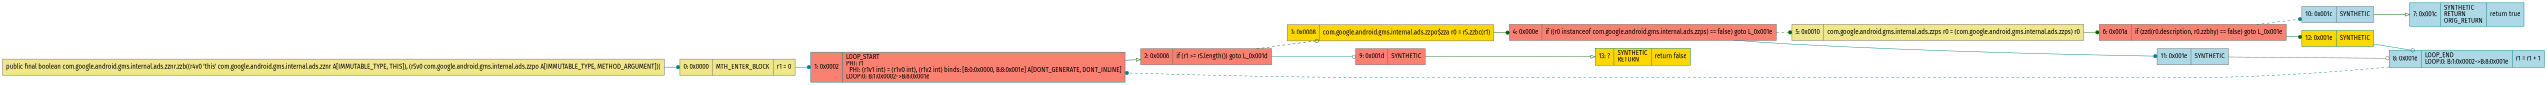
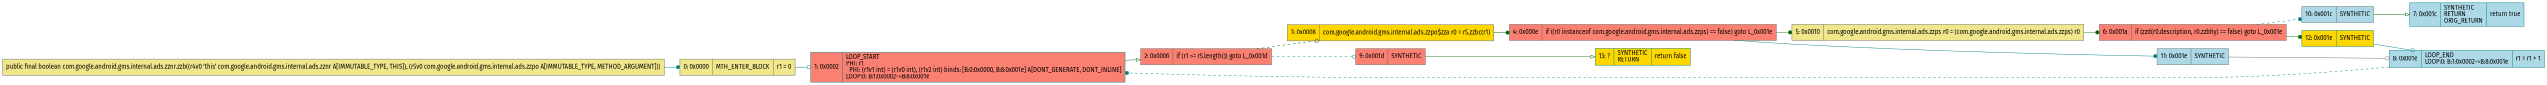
(1782, 32) -> (1782, 32)
(1312, 57) -> (1312, 57)
(801, 67) -> (801, 67)
